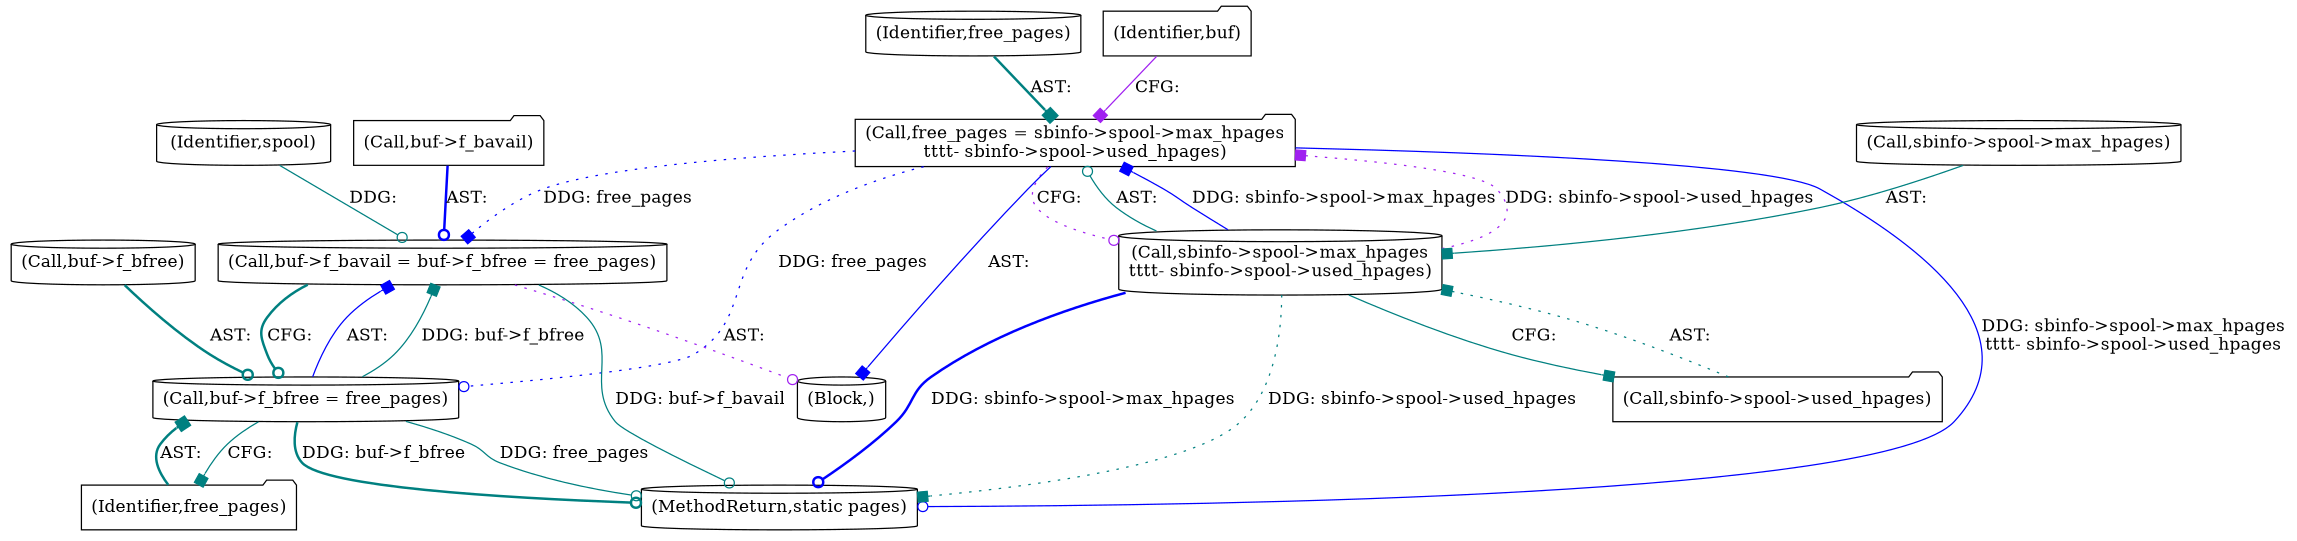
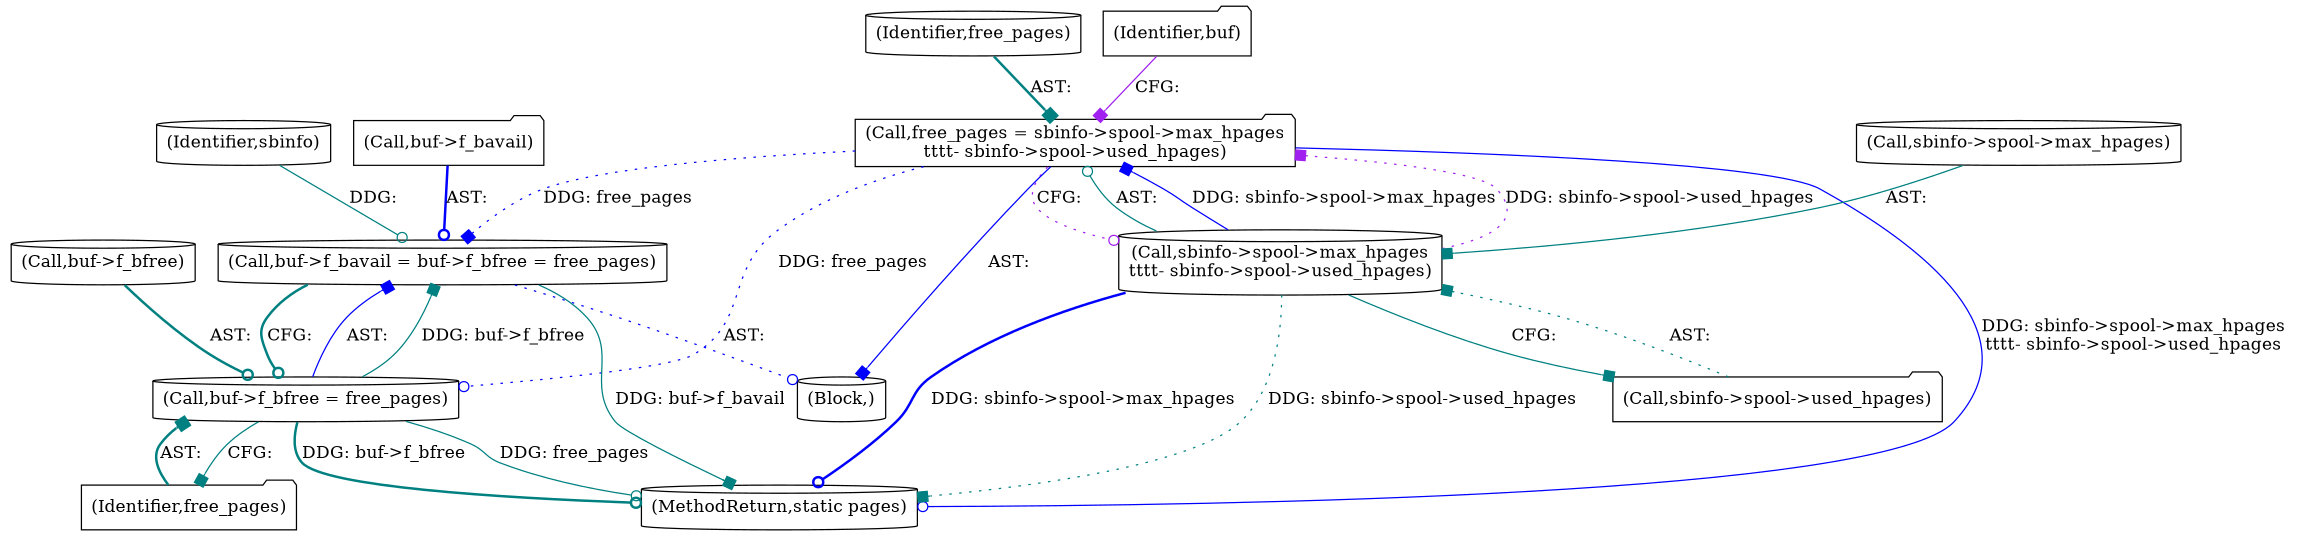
(244, 143) -> (244, 143)
(652, 329) -> (652, 329)
(605, 402) -> (605, 402)
